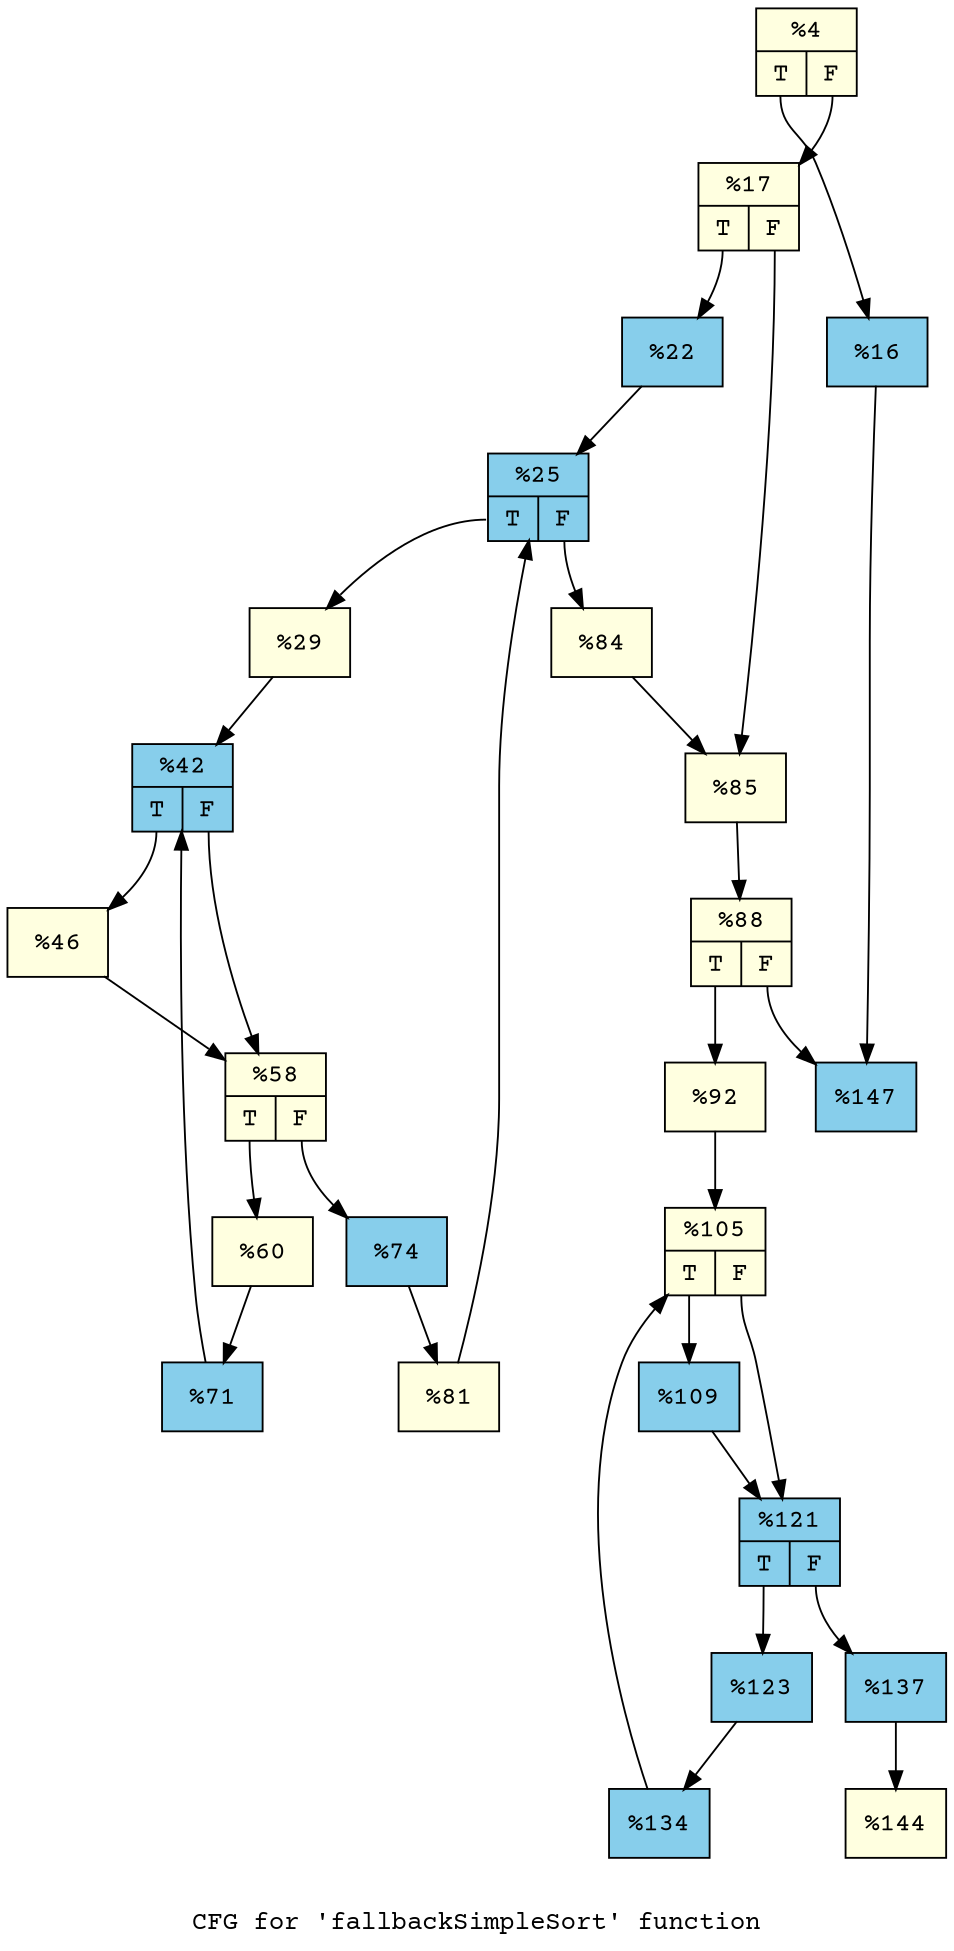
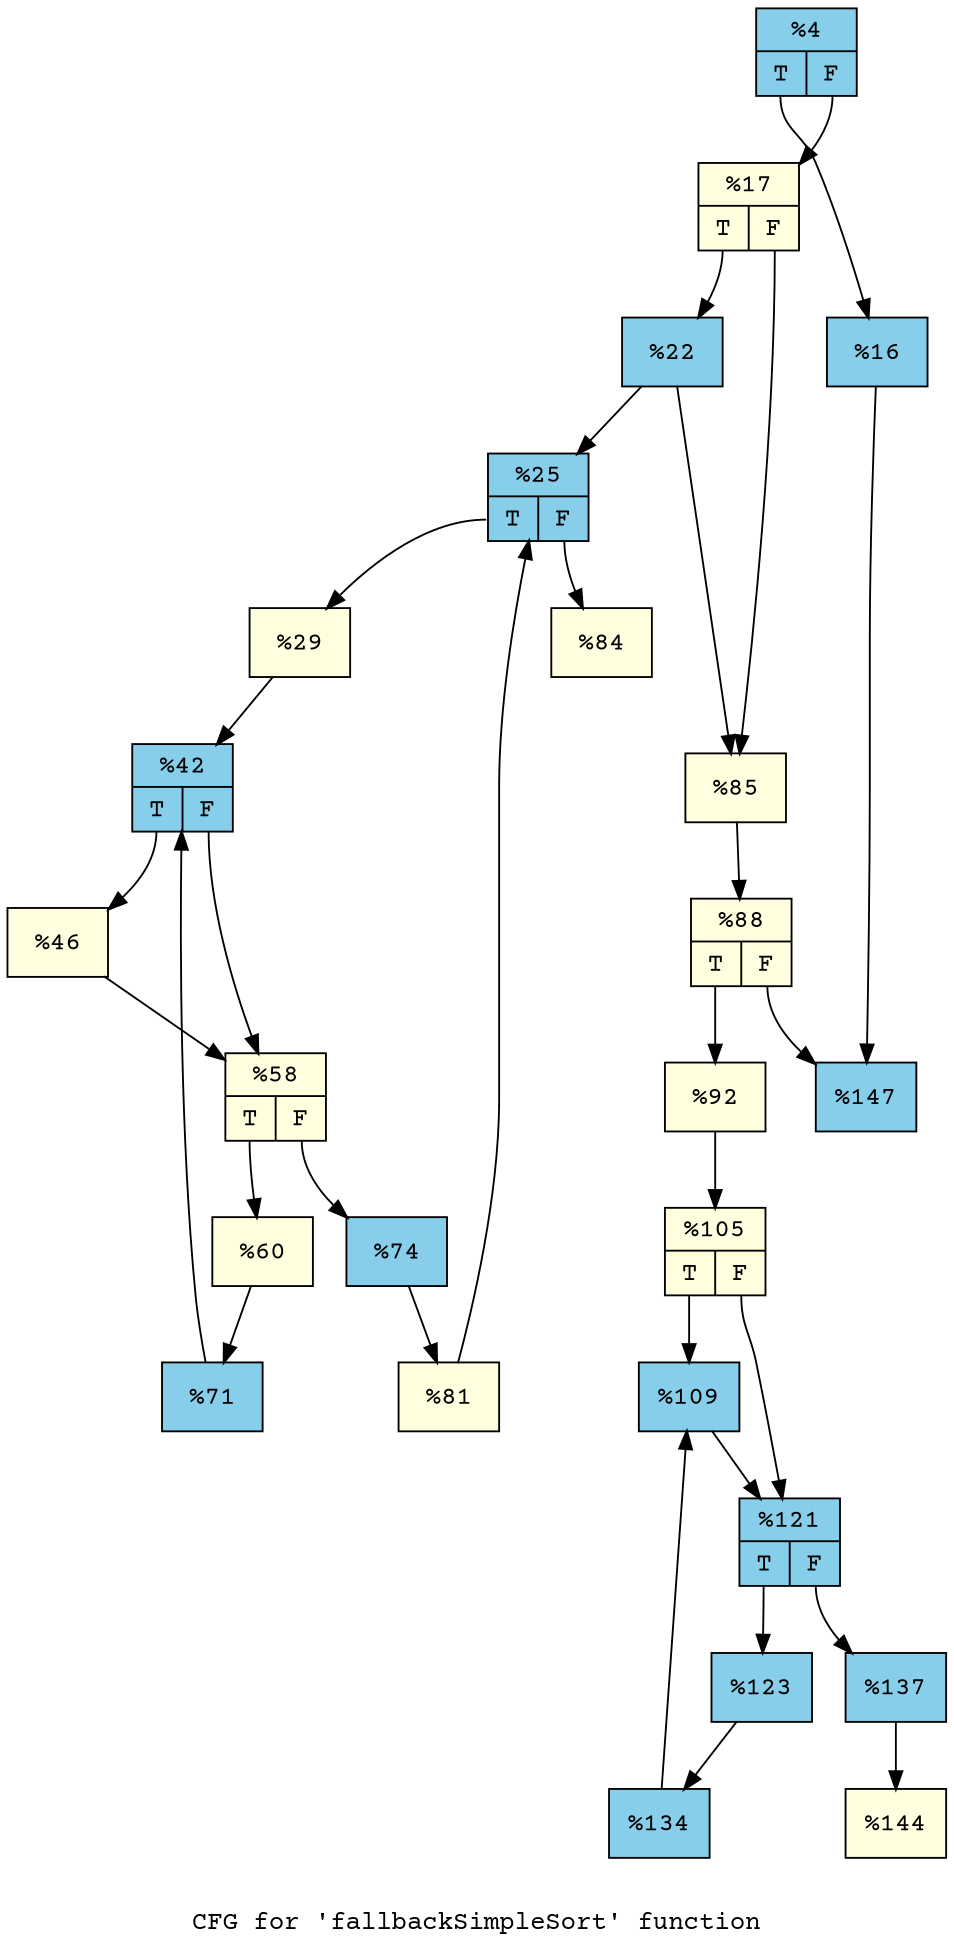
(806, 52) -> (806, 52)
(662, 708) -> (703, 561)
(599, 1546) -> (674, 1619)
